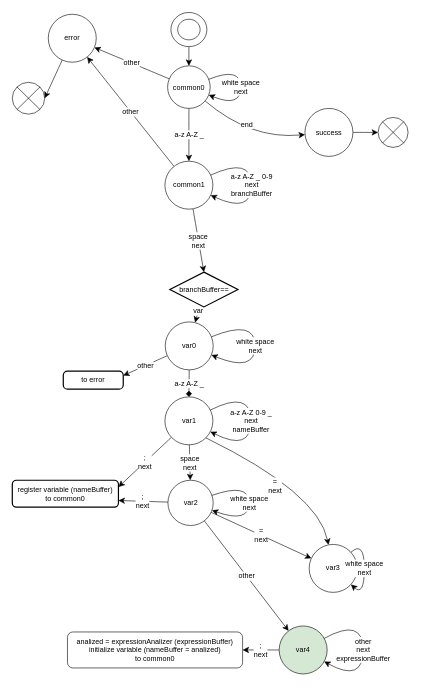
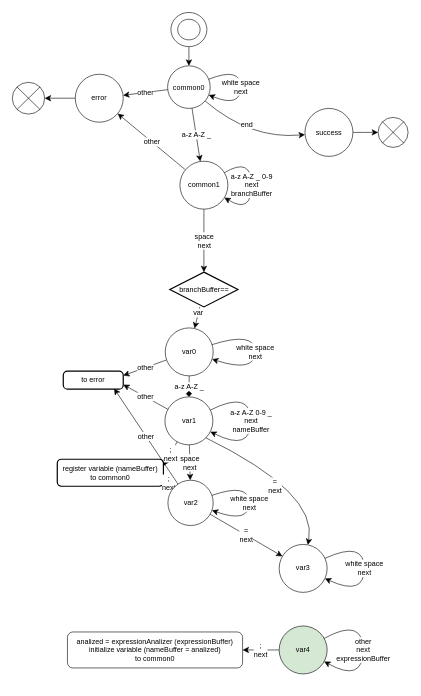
(72, 38) -> (99, 98)
(189, 185) -> (204, 185)
(189, 346) -> (189, 352)
none -> (149, 399)
(65, 494) -> (110, 473)
(333, 569) -> (303, 569)
(246, 575) -> (147, 438)
